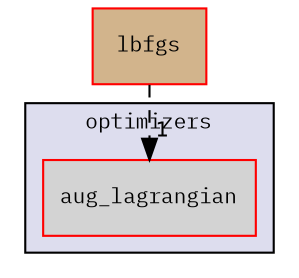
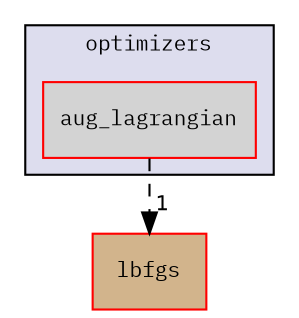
(149, 116) -> (149, 188)
